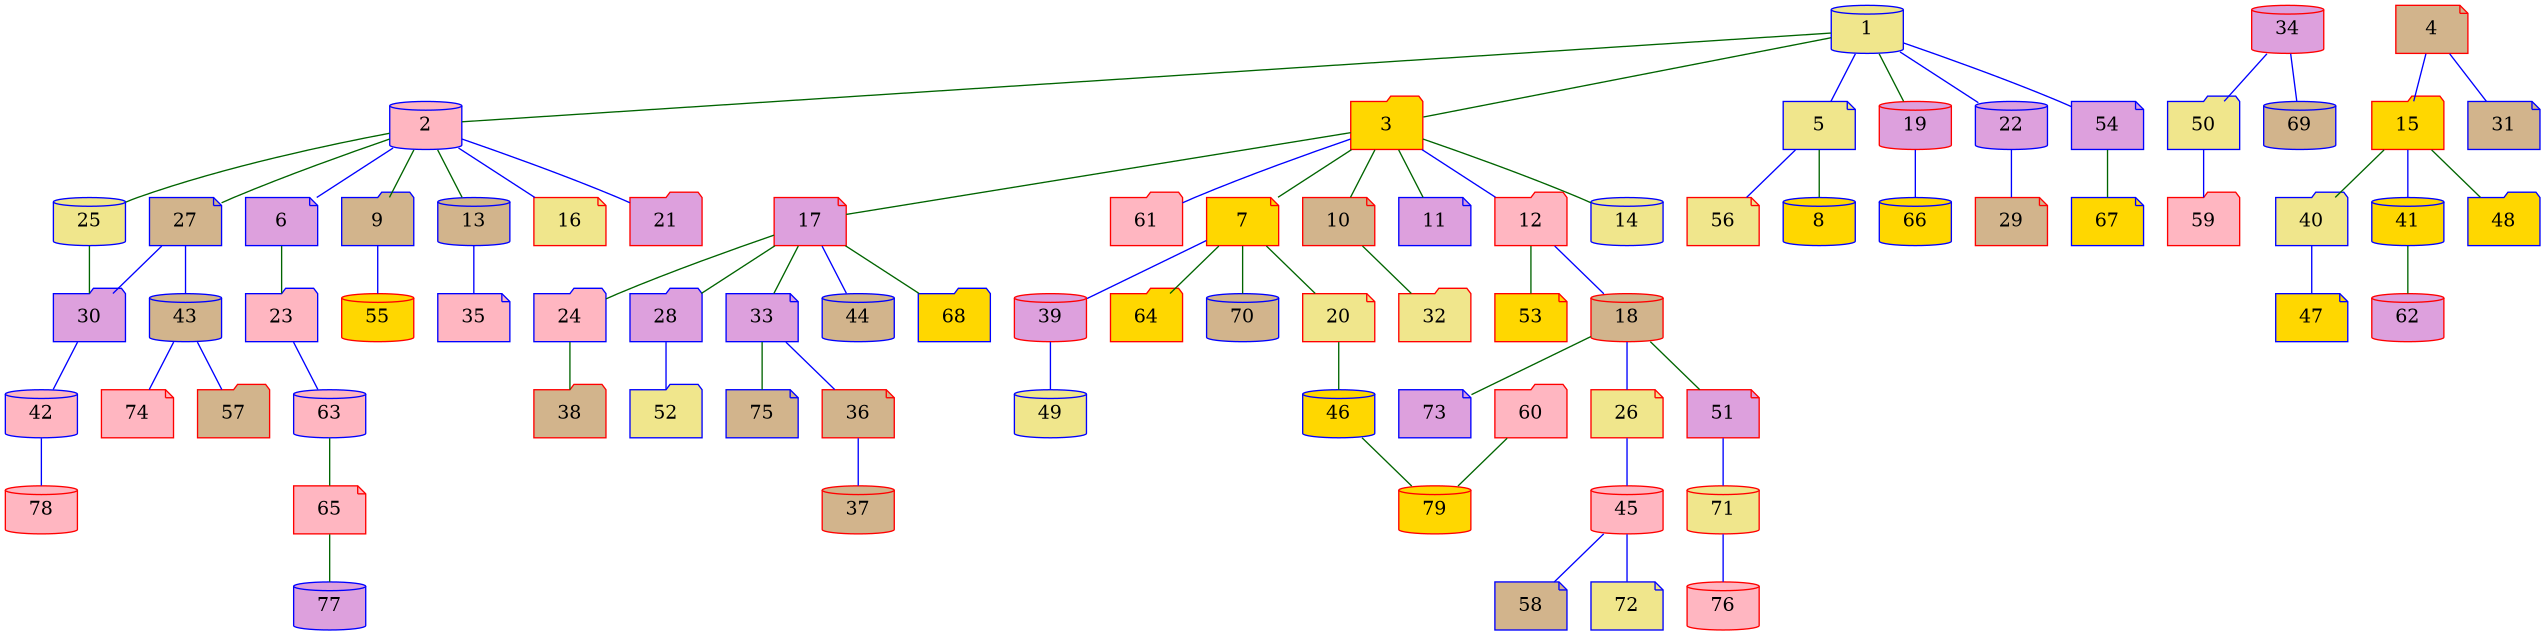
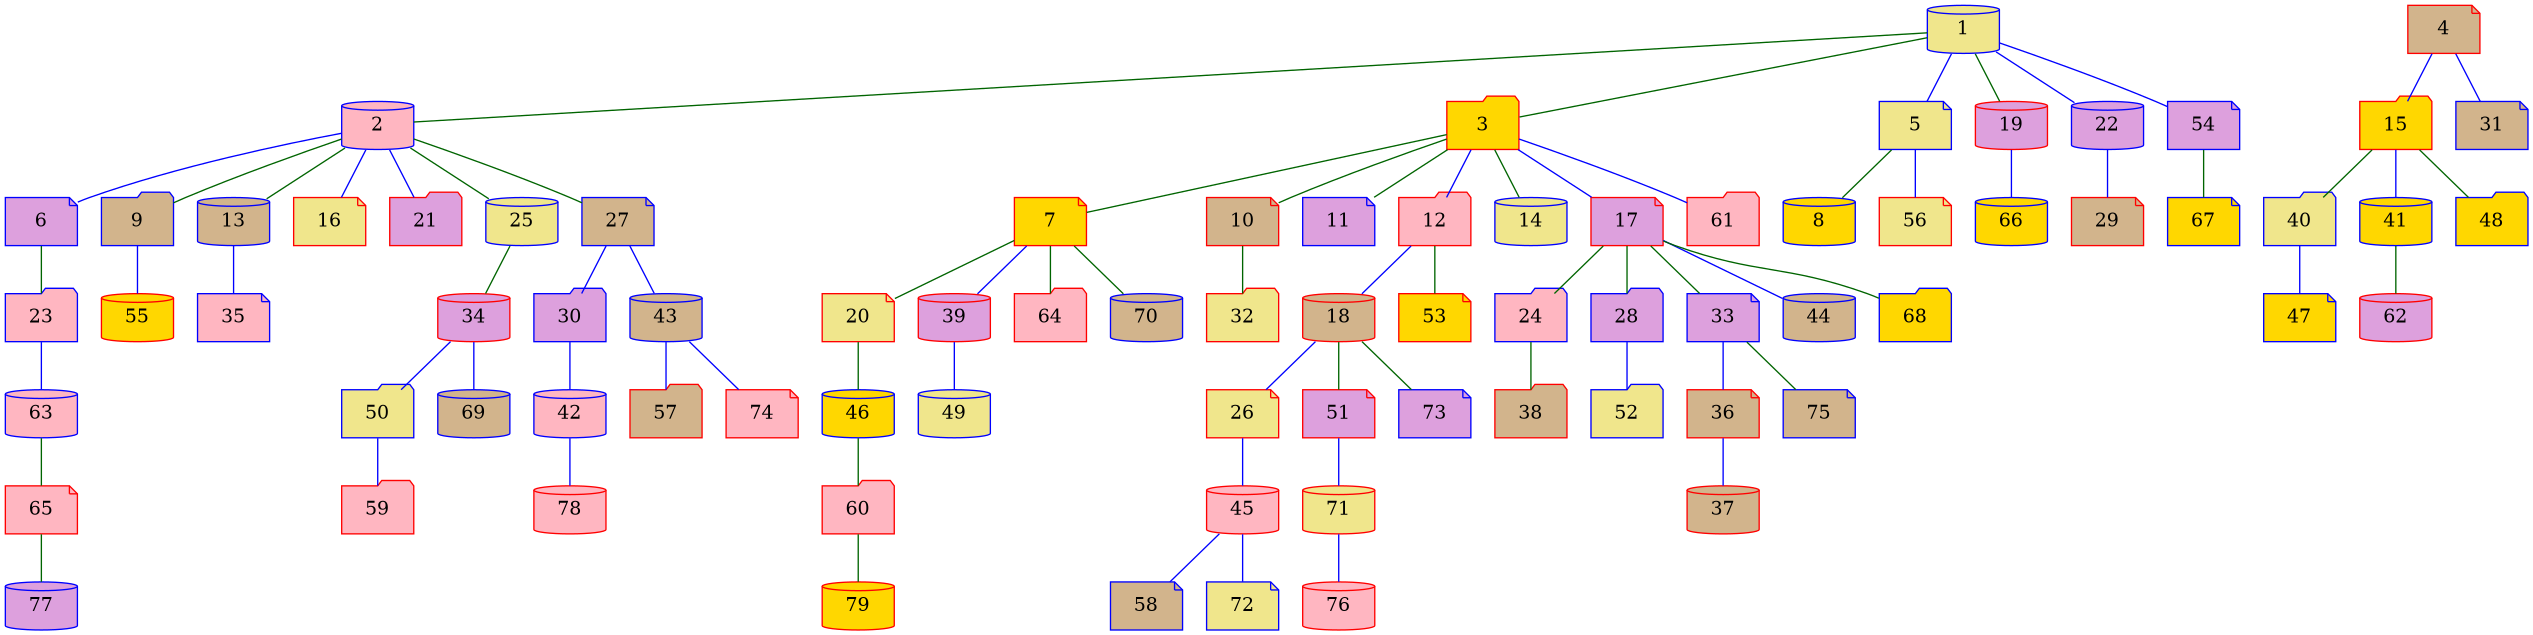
(1098, 174) -> (1555, 173)
(89, 270) -> (498, 270)
(1147, 318) -> (1050, 318)
(1387, 462) -> (858, 462)
